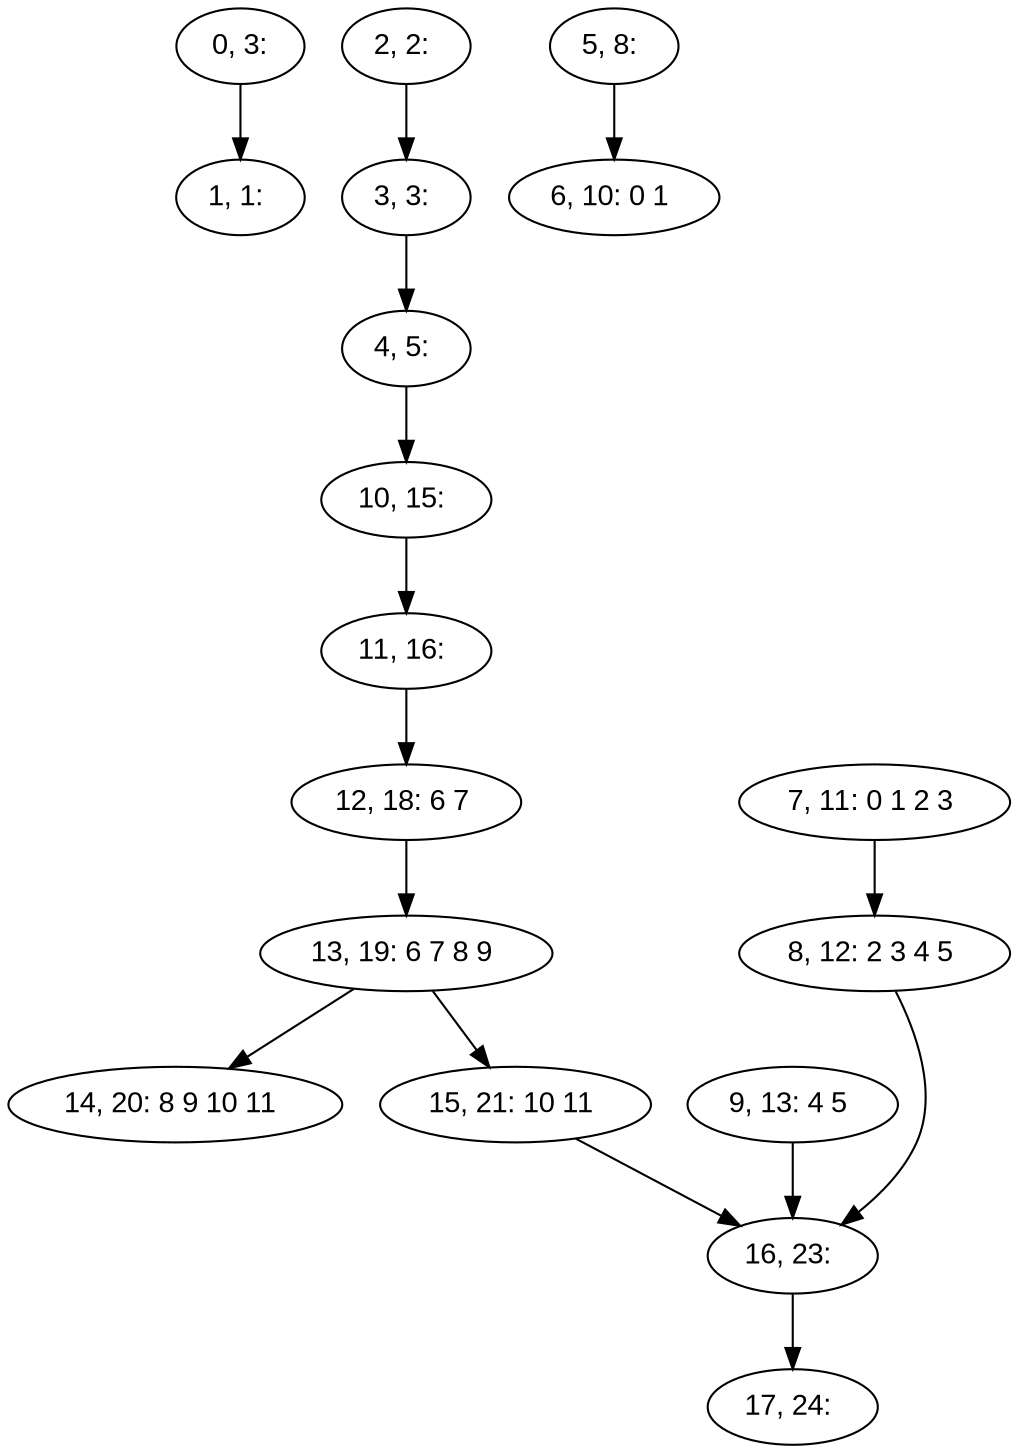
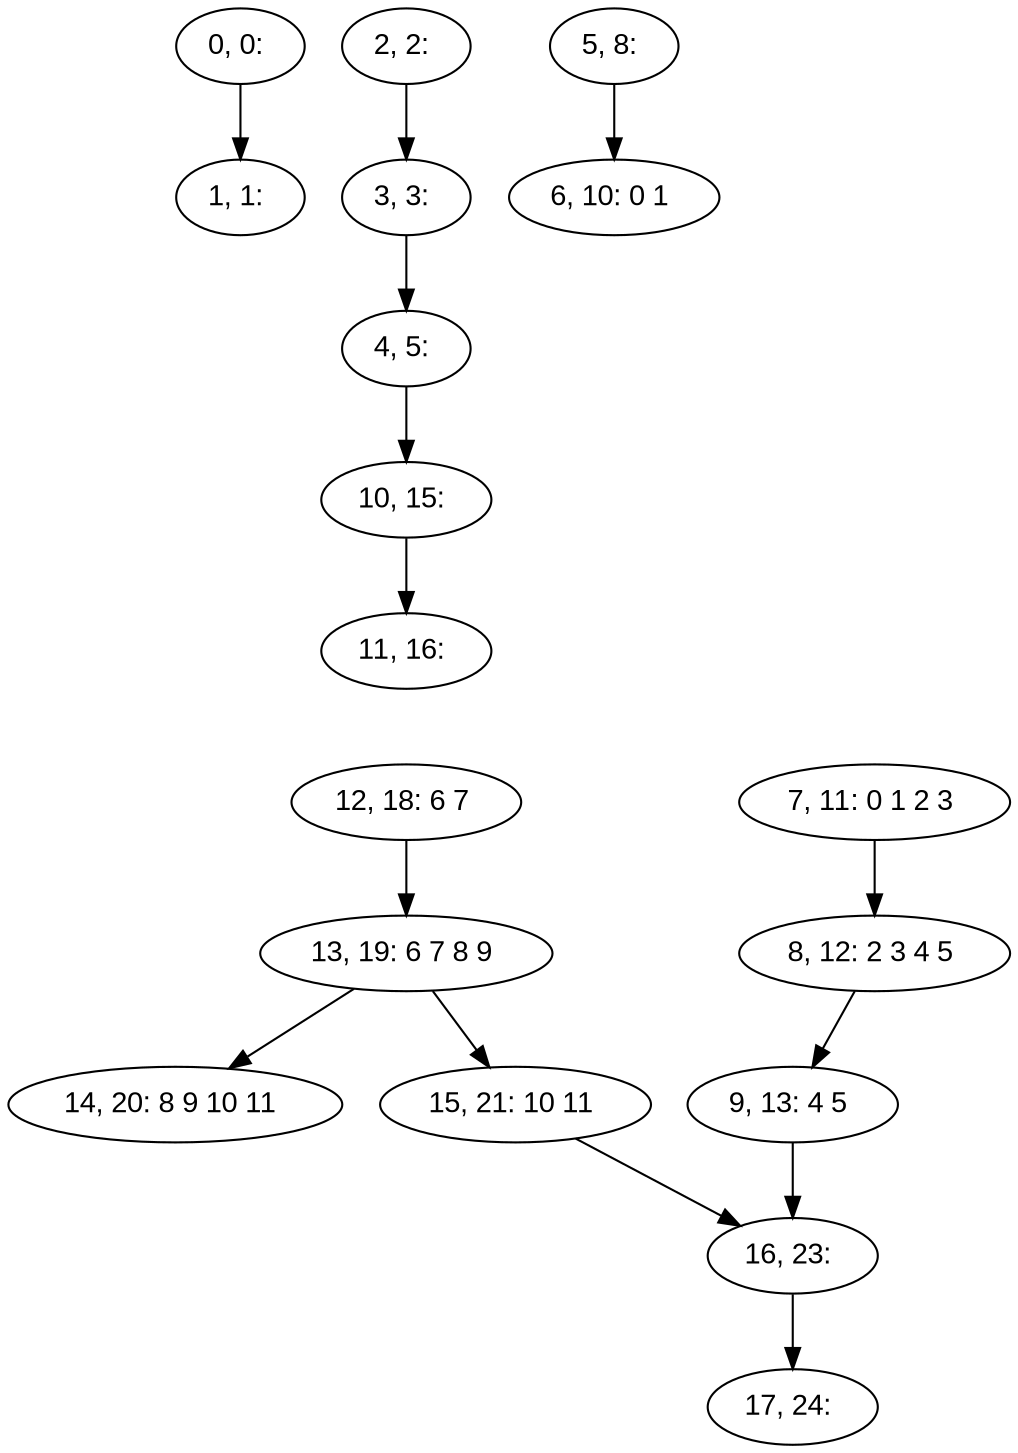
(240, 46) -> (240, 46)
(406, 716) -> none
(925, 1110) -> (839, 1020)
